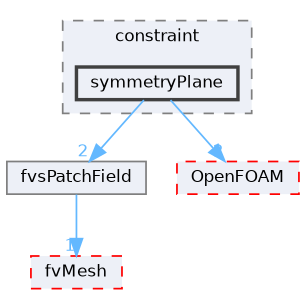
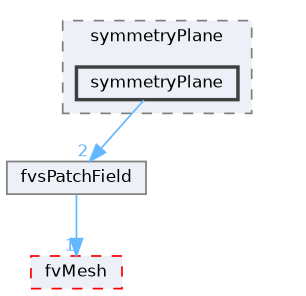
(157, 37) -> (157, 37)
(238, 178) -> none
